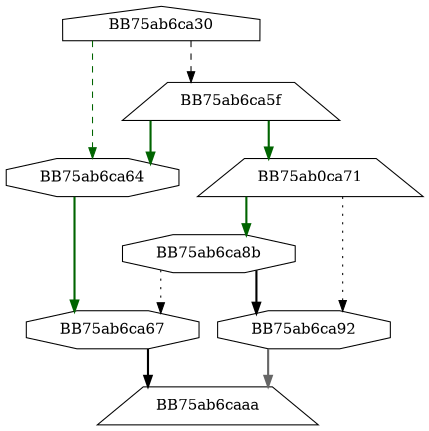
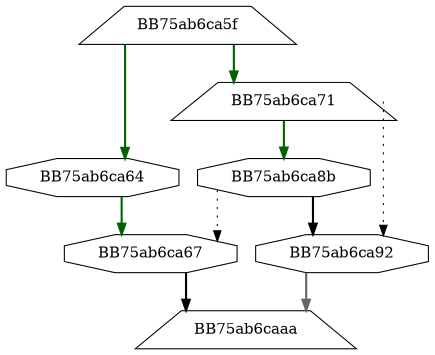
(161, 25) -> none
(310, 178) -> (284, 101)
